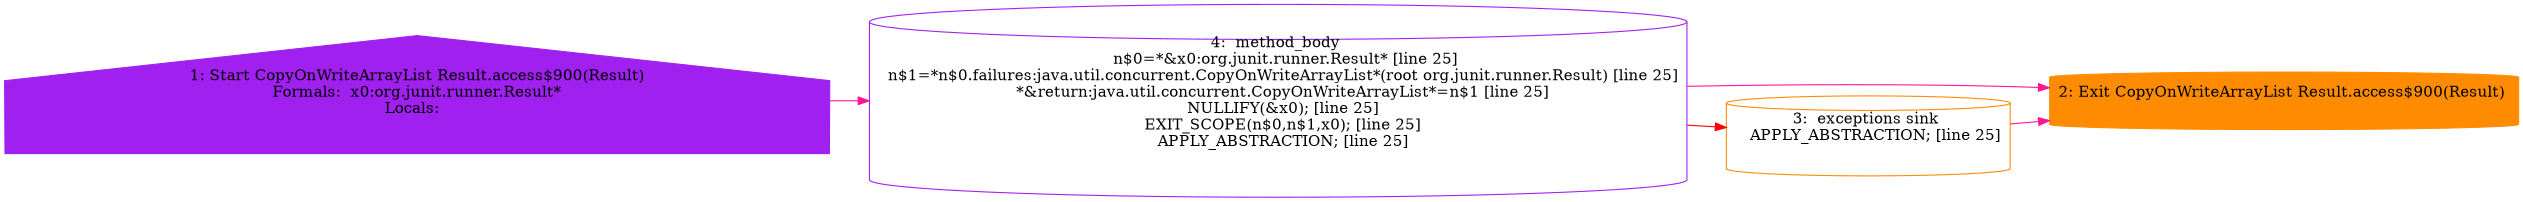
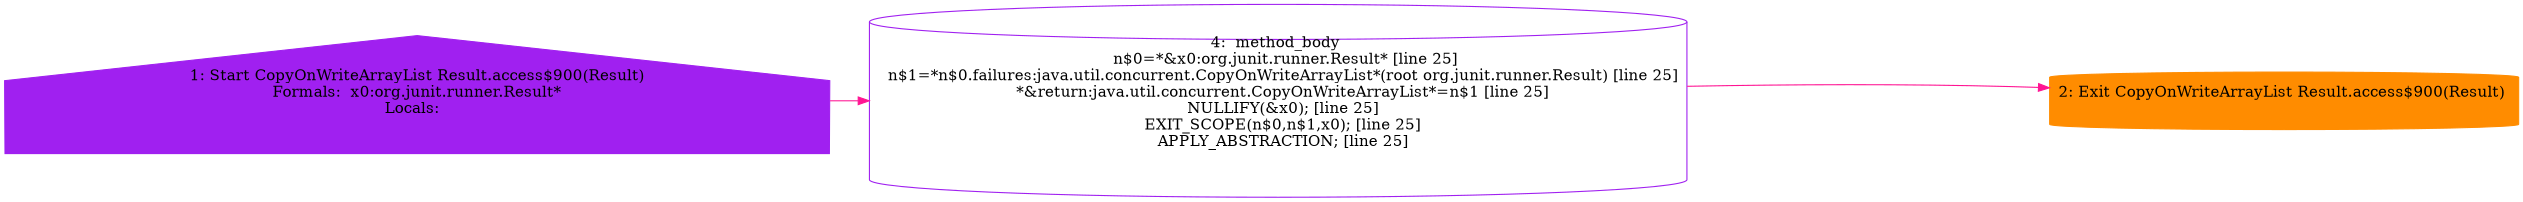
(1868, 136) -> none
